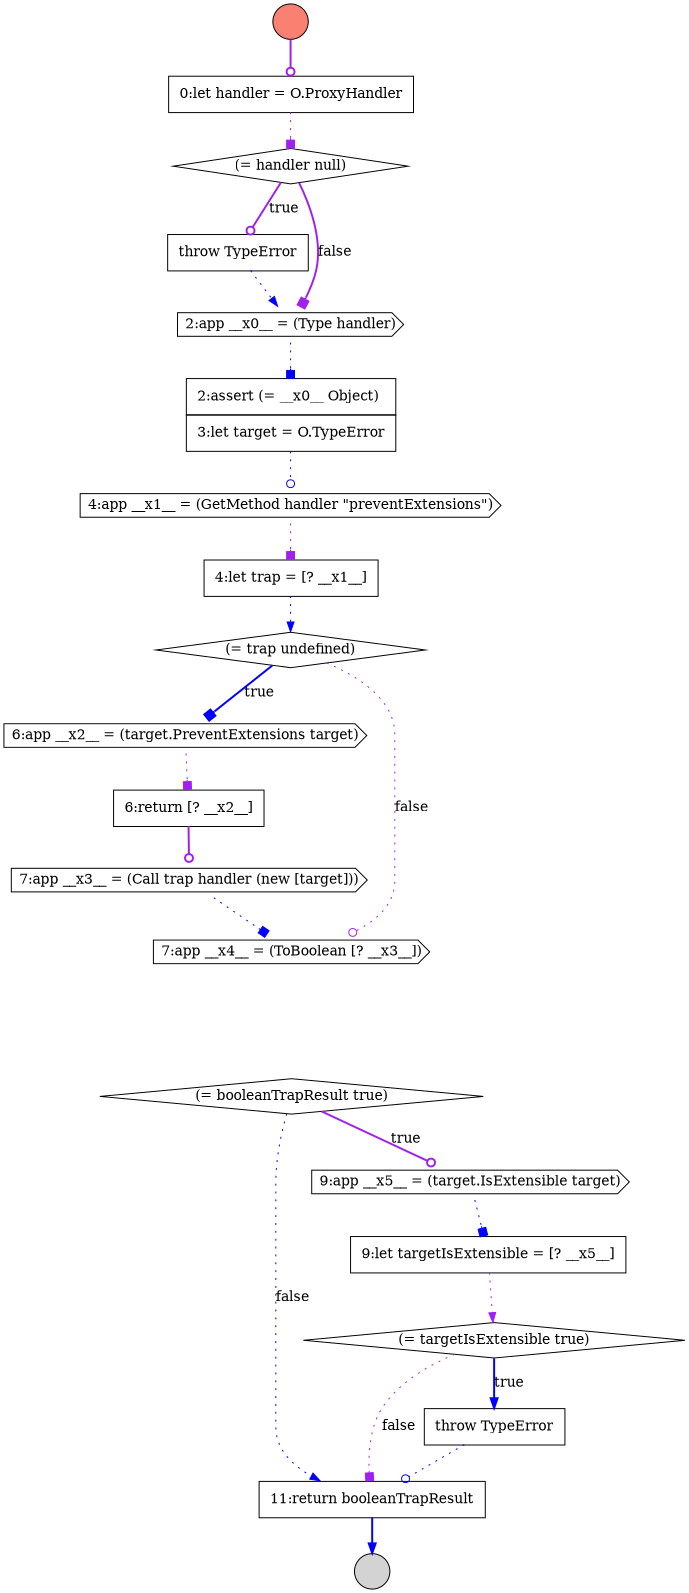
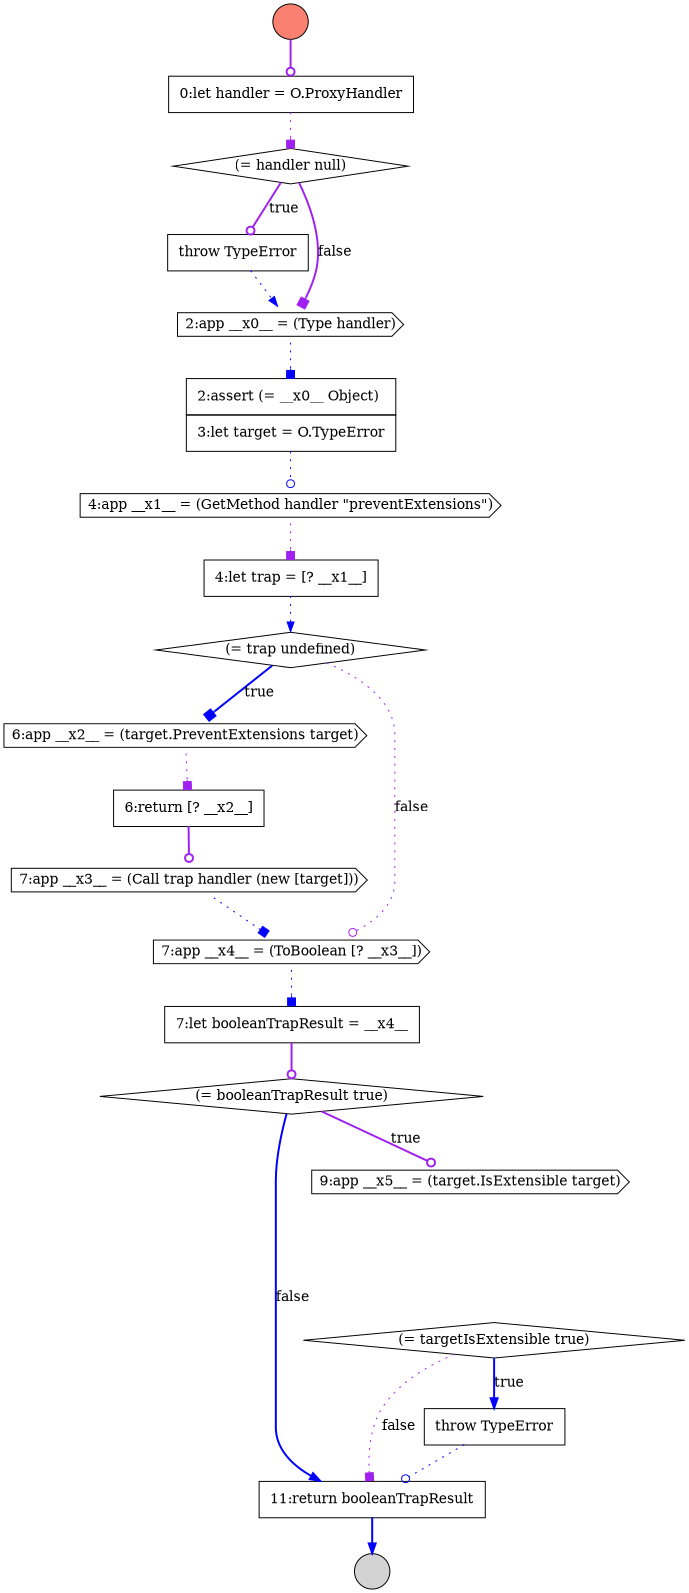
none -> (292, 1024)
(488, 1254) -> none
(276, 1302) -> (276, 1302)
